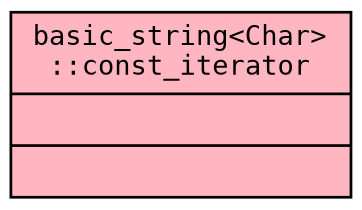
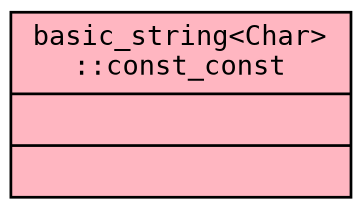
(181, 67) -> (181, 67)
